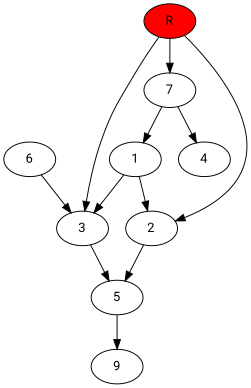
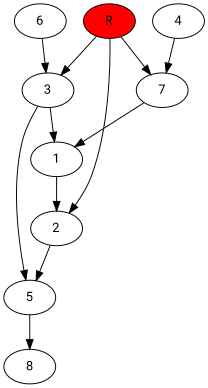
(185, 120) -> (172, 51)
(112, 190) -> (52, 120)
(117, 367) -> (30, 367)
